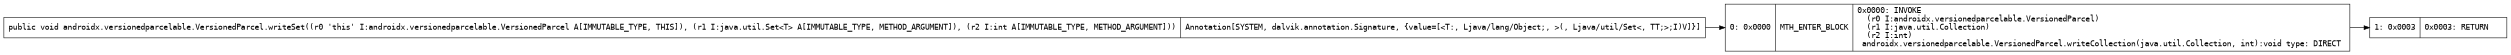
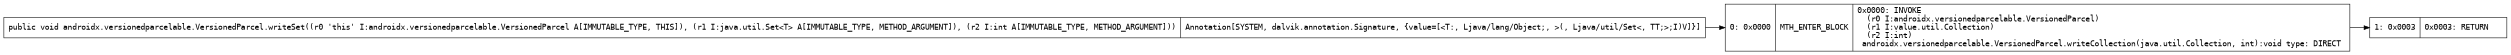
(1924, 27) -> (1926, 27)
